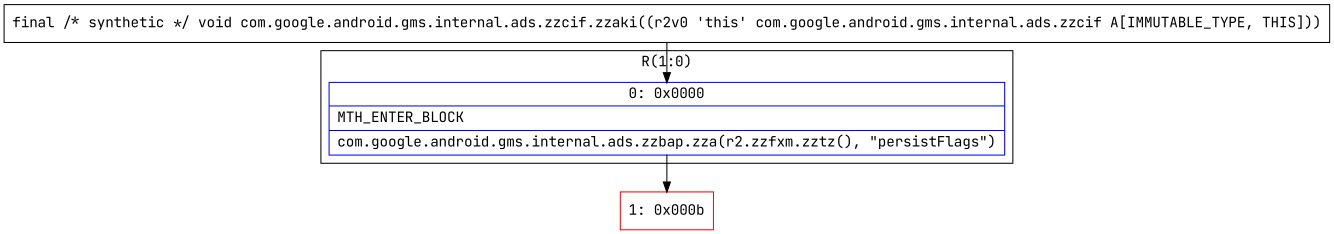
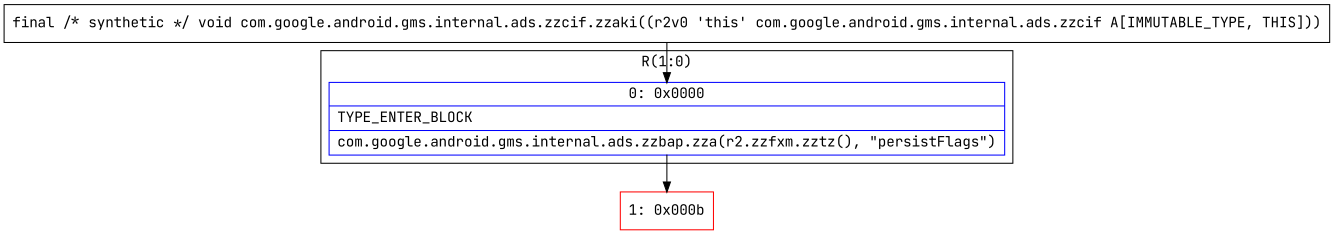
(401, 118) -> (405, 118)
